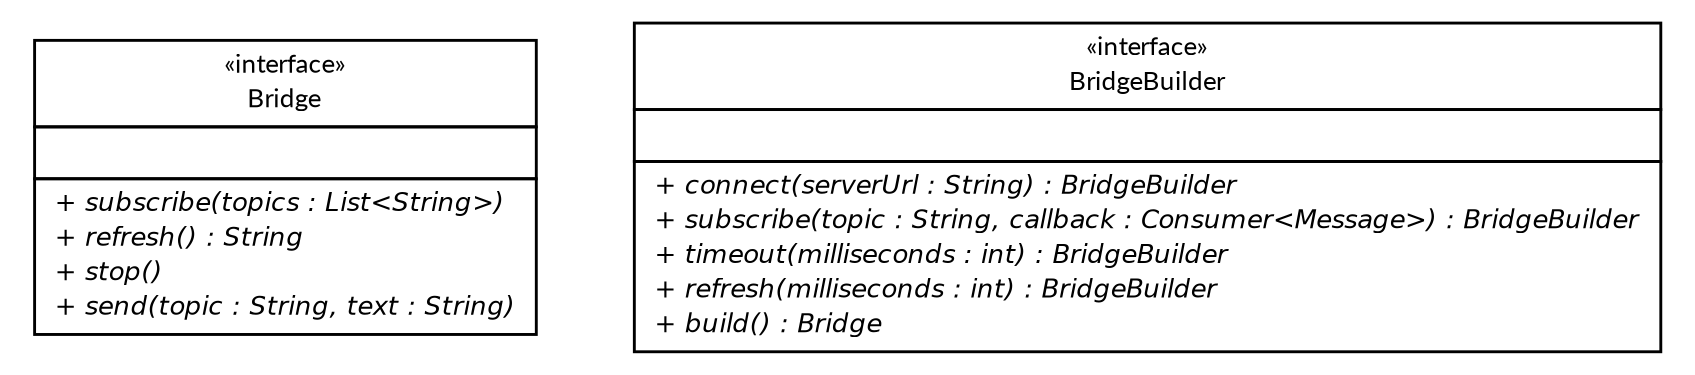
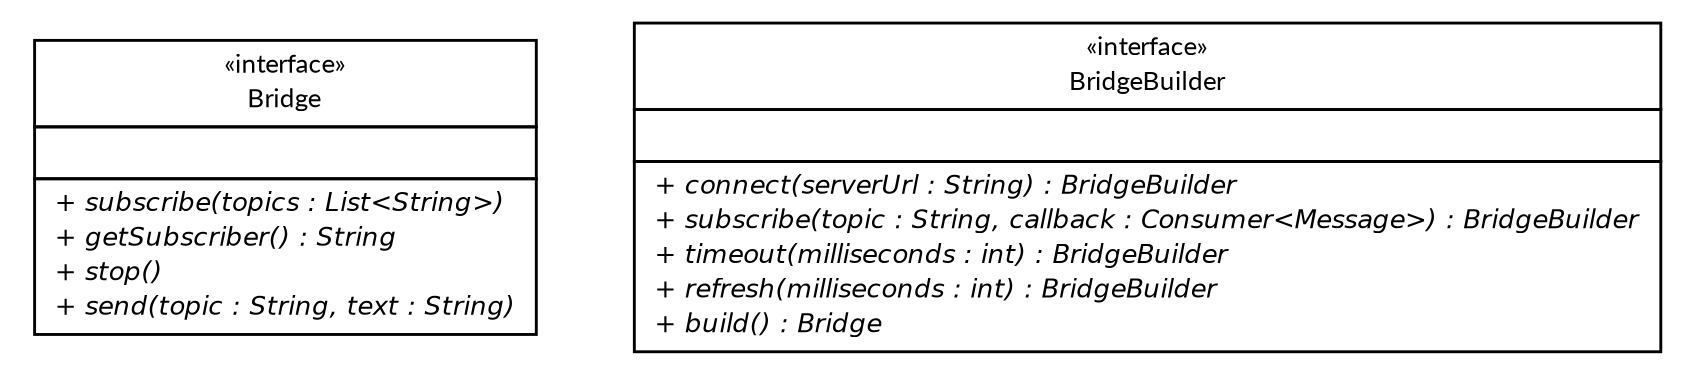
(180, 238) -> (226, 238)
